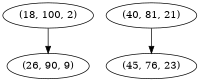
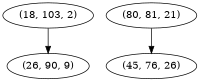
(48, 15) -> (48, 15)
(151, 15) -> (151, 15)
(151, 66) -> (151, 66)
